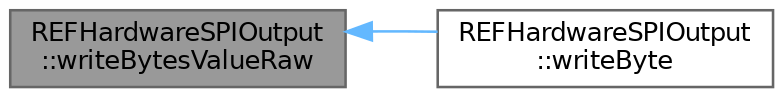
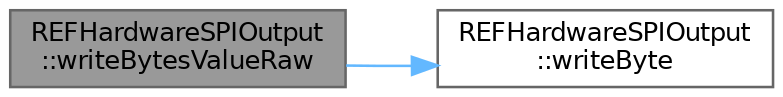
(405, 31) -> (379, 66)
